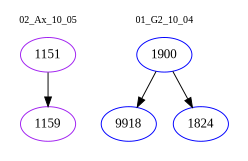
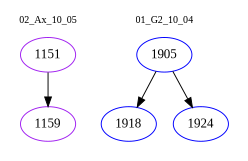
(164, 55) -> (164, 55)
(129, 124) -> (129, 124)
(201, 124) -> (201, 124)
